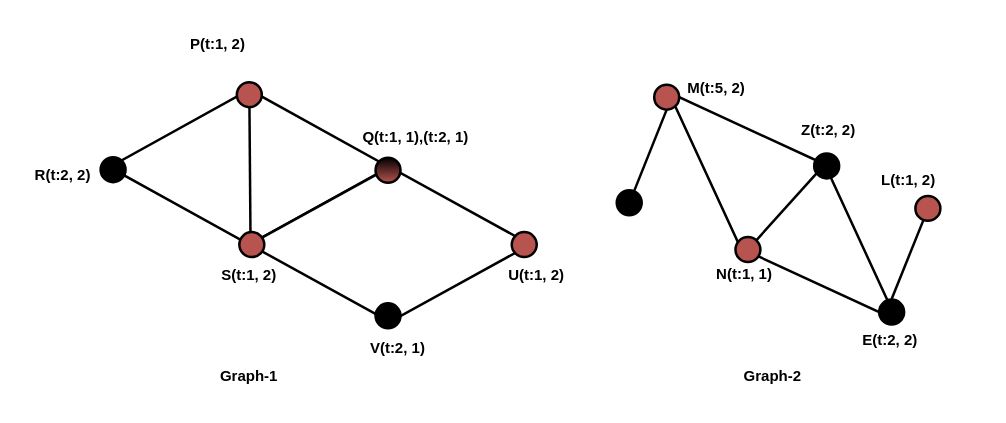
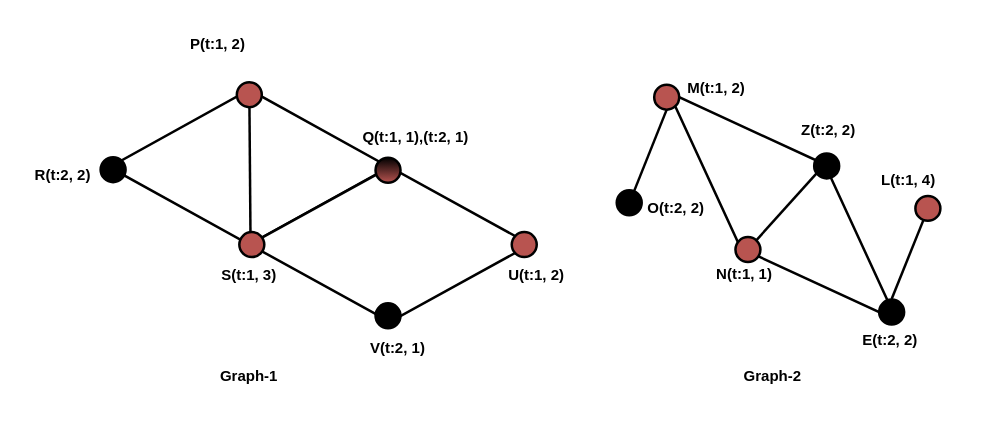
(717, 88) -> (717, 88)
(914, 181) -> (914, 181)
none -> (677, 215)
(249, 276) -> (249, 276)
